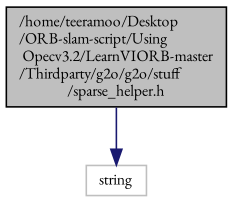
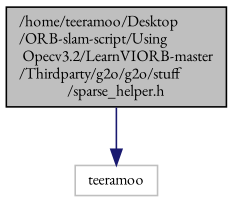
(116, 180) -> (116, 180)
